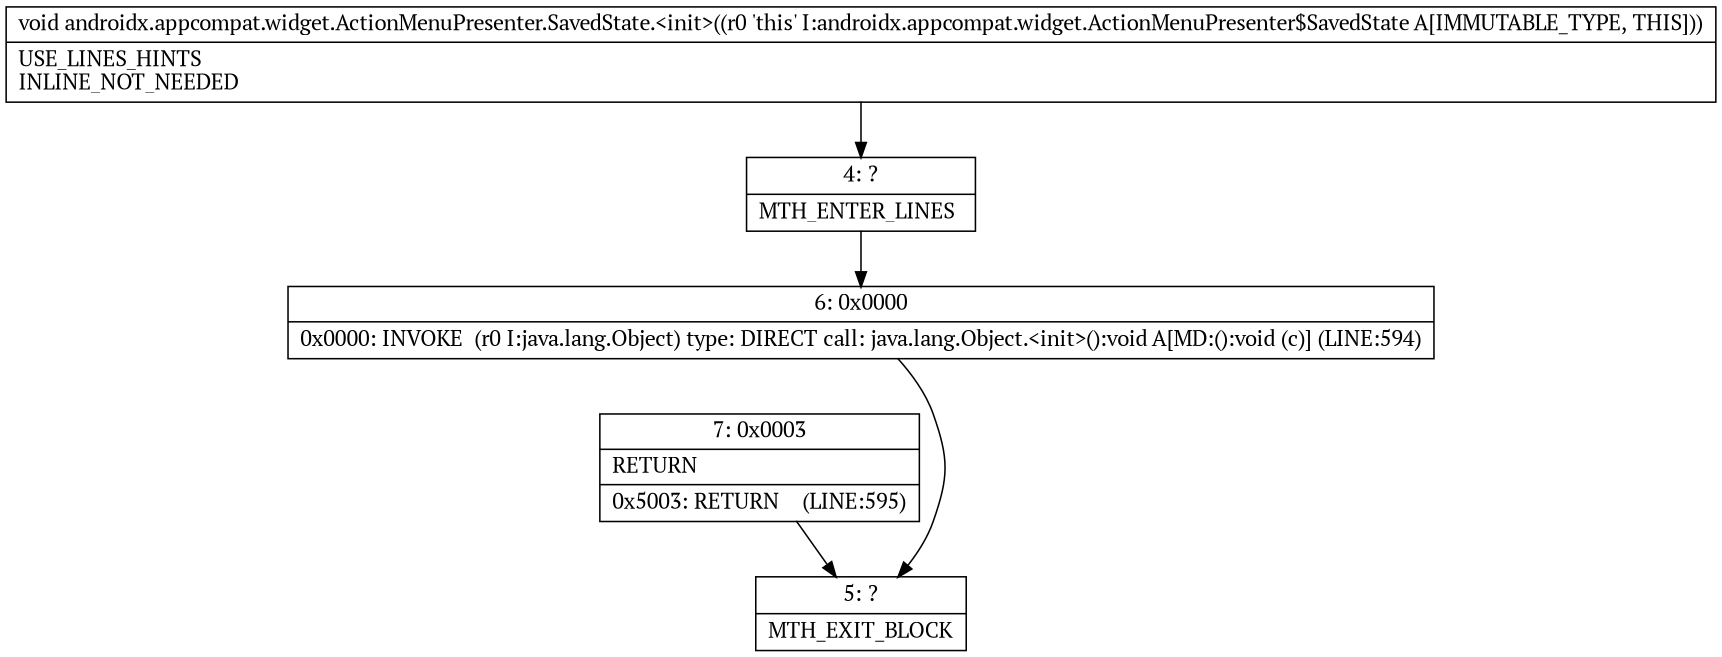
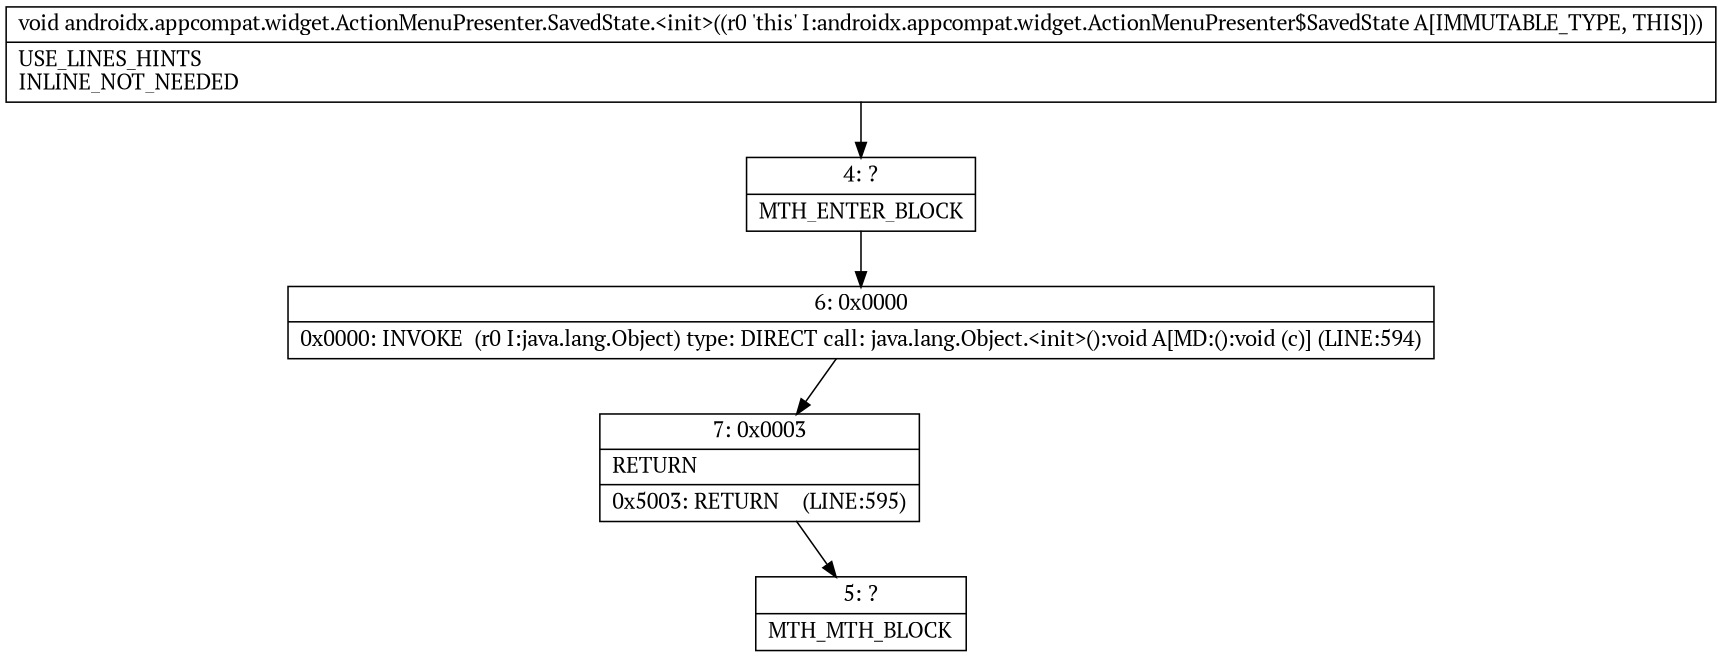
(857, 212) -> (861, 212)
(945, 460) -> (821, 380)
(861, 631) -> (860, 631)
